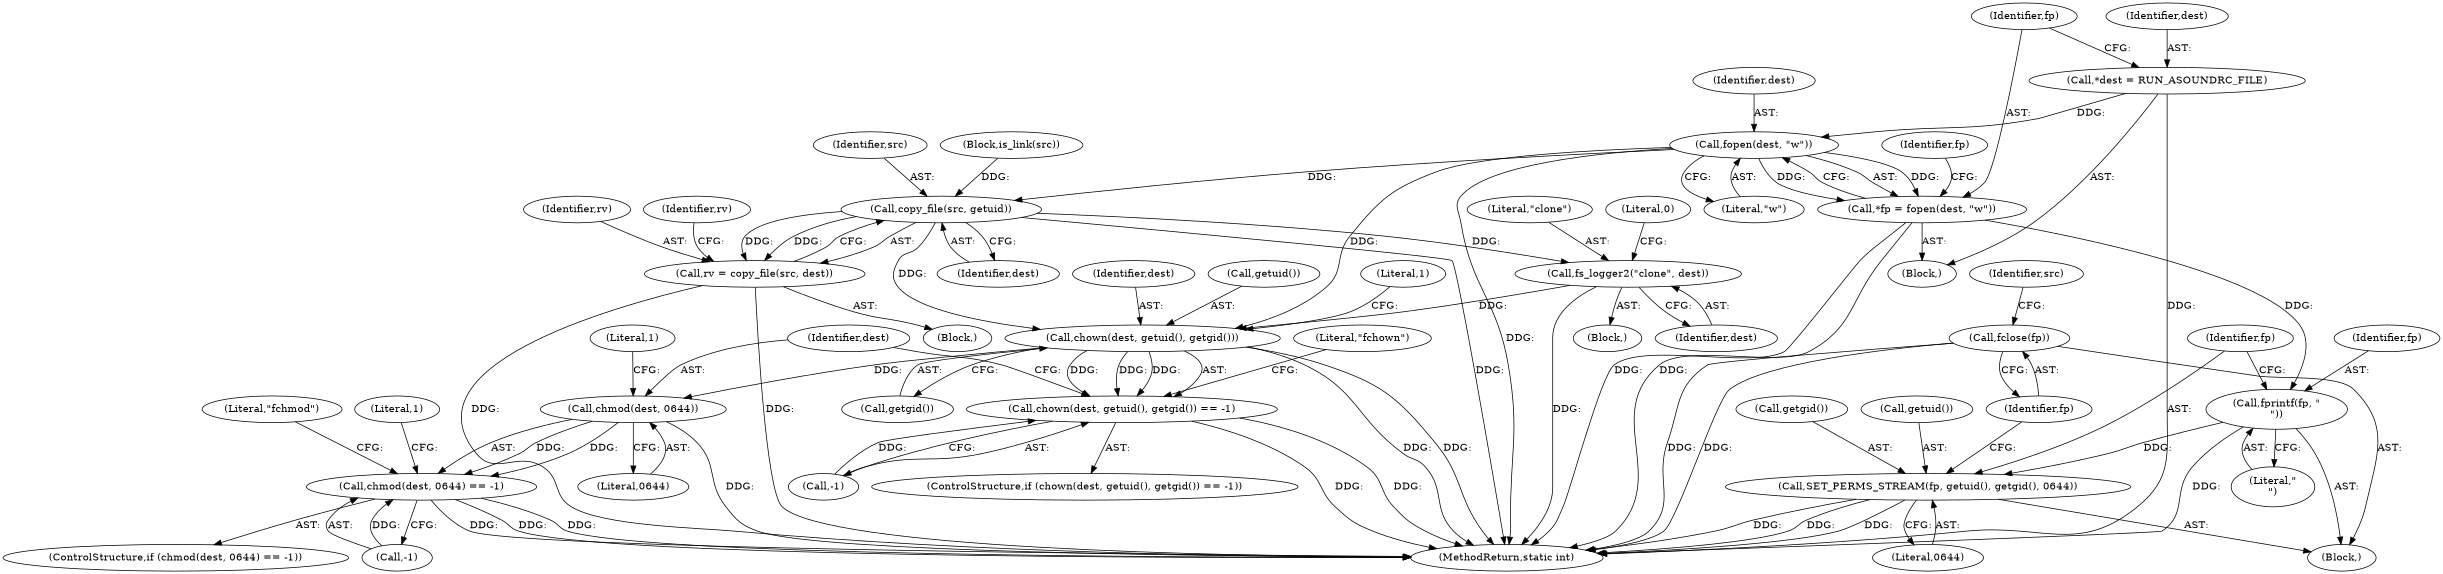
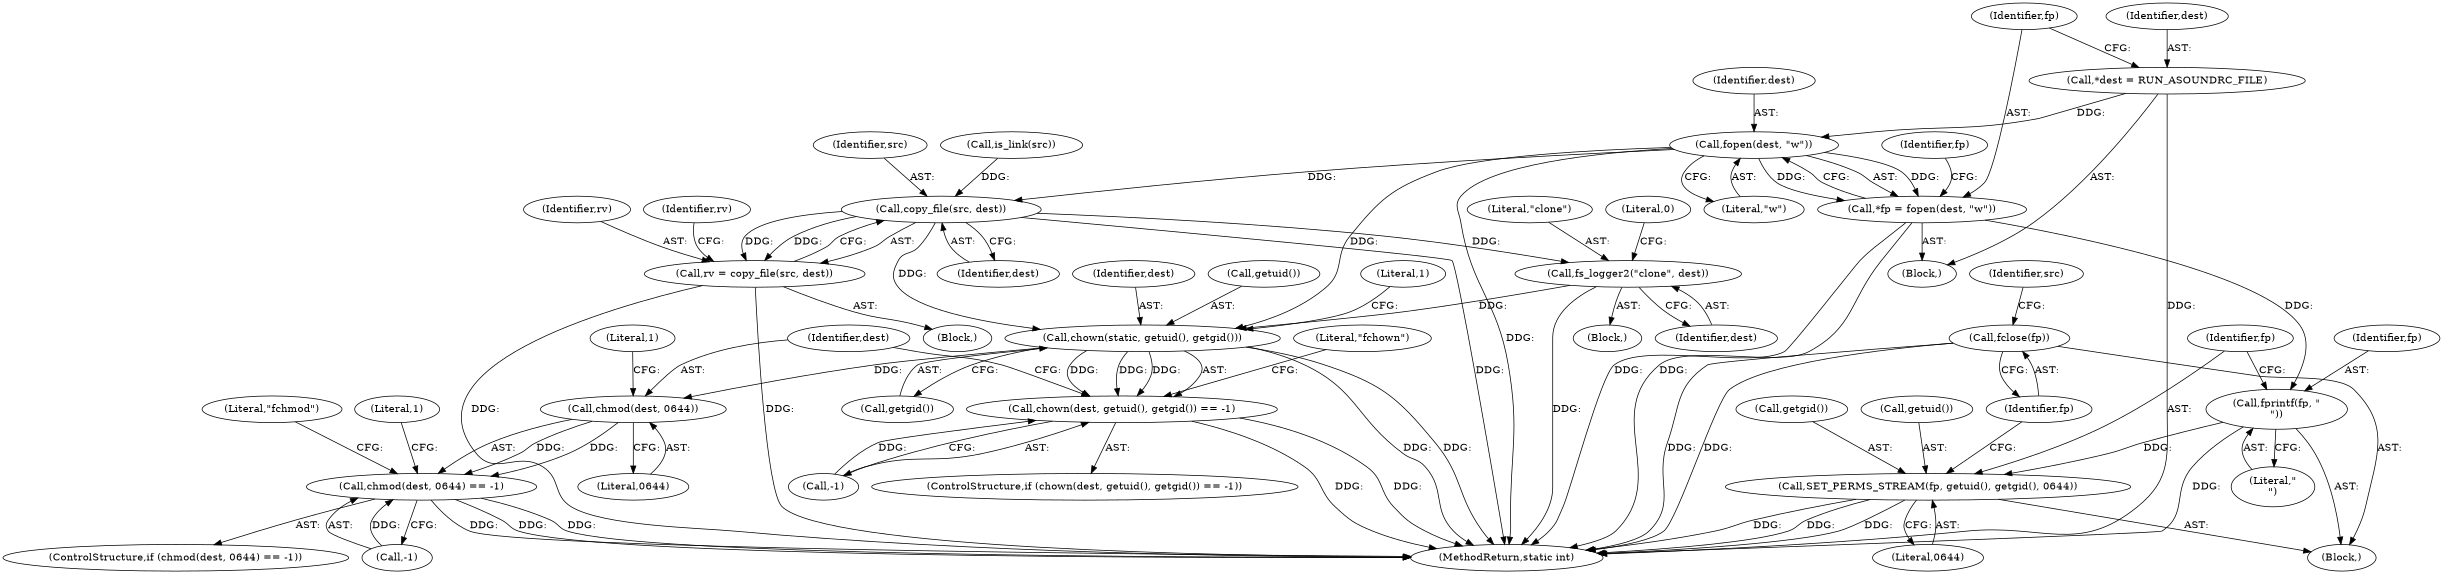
(1012, 145) -> (1012, 145)
(941, 209) -> (941, 209)
(1143, 338) -> (1143, 338)
(1005, 551) -> none
